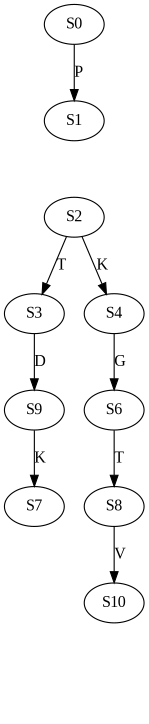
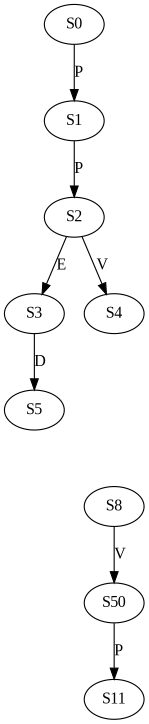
none -> (74, 163)
(62, 265) -> (62, 265)
(102, 265) -> (102, 265)
(34, 410) -> (34, 410)
(114, 410) -> none
(34, 507) -> none
(114, 603) -> (114, 603)
none -> (114, 699)
